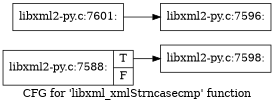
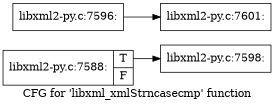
(138, 17) -> (138, 17)
